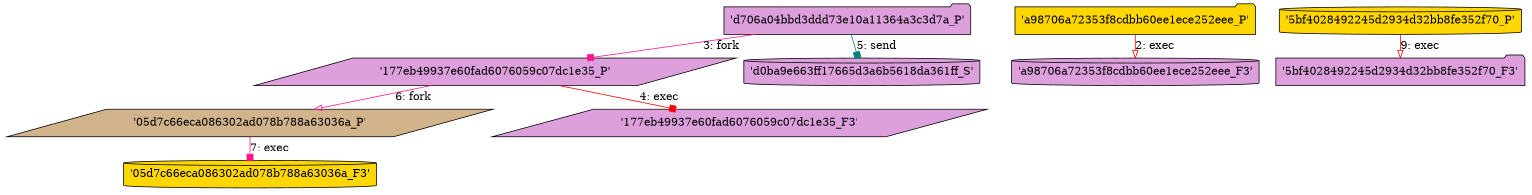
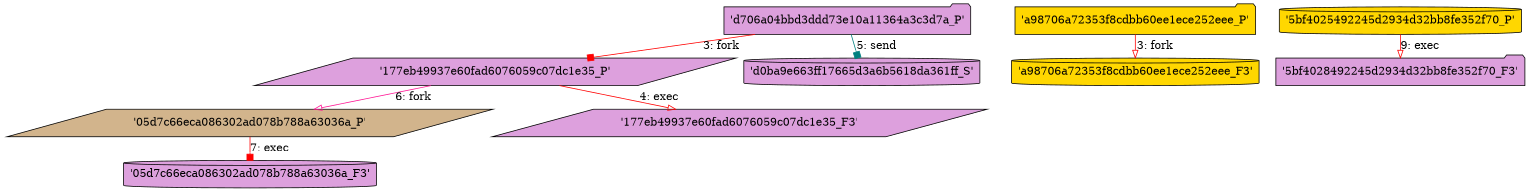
(1400, 21) -> (1400, 21)
(675, 46) -> (675, 46)
(1155, 46) -> (1155, 46)
(1135, 72) -> (1135, 72)
(614, 97) -> (614, 97)
(250, 145) -> (250, 145)
(250, 174) -> (250, 174)
